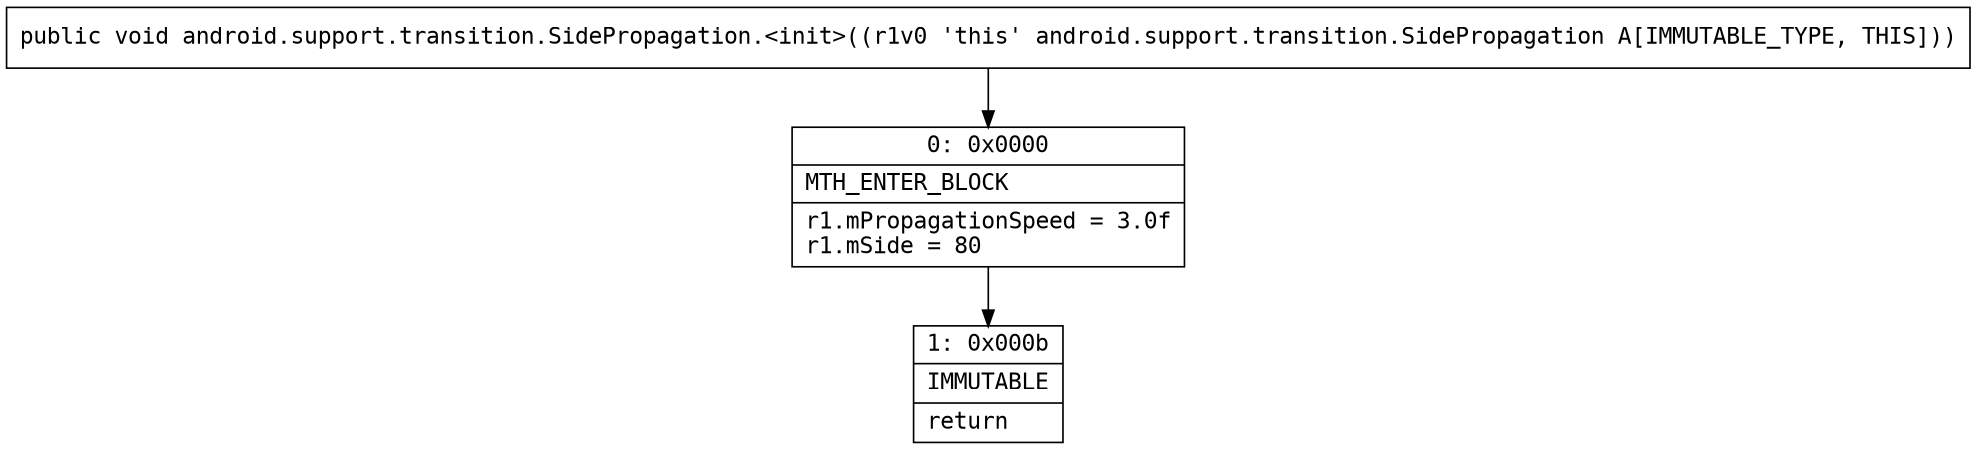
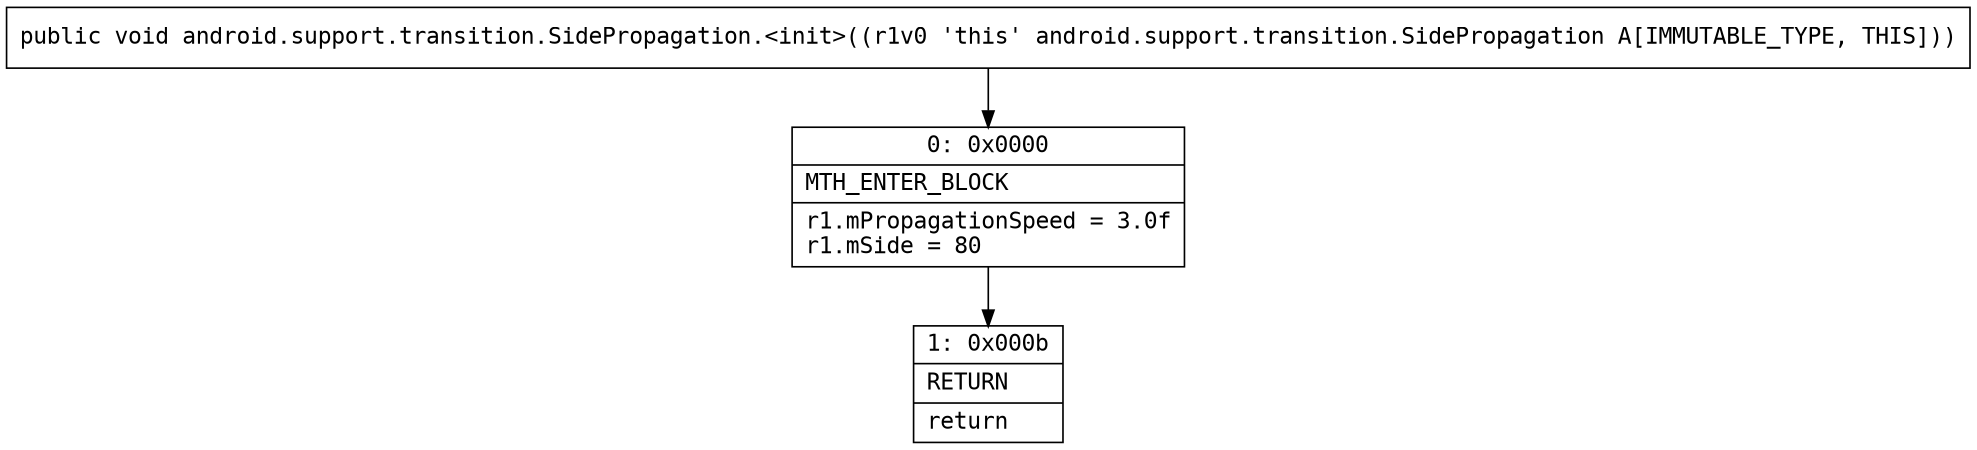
(988, 383) -> (968, 383)
